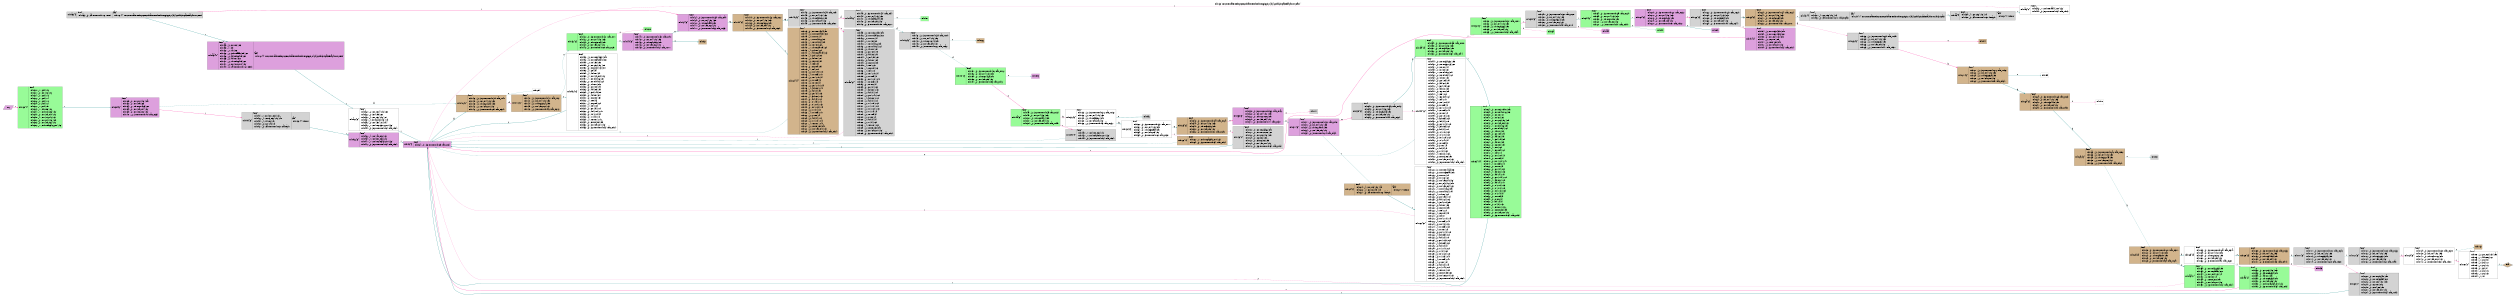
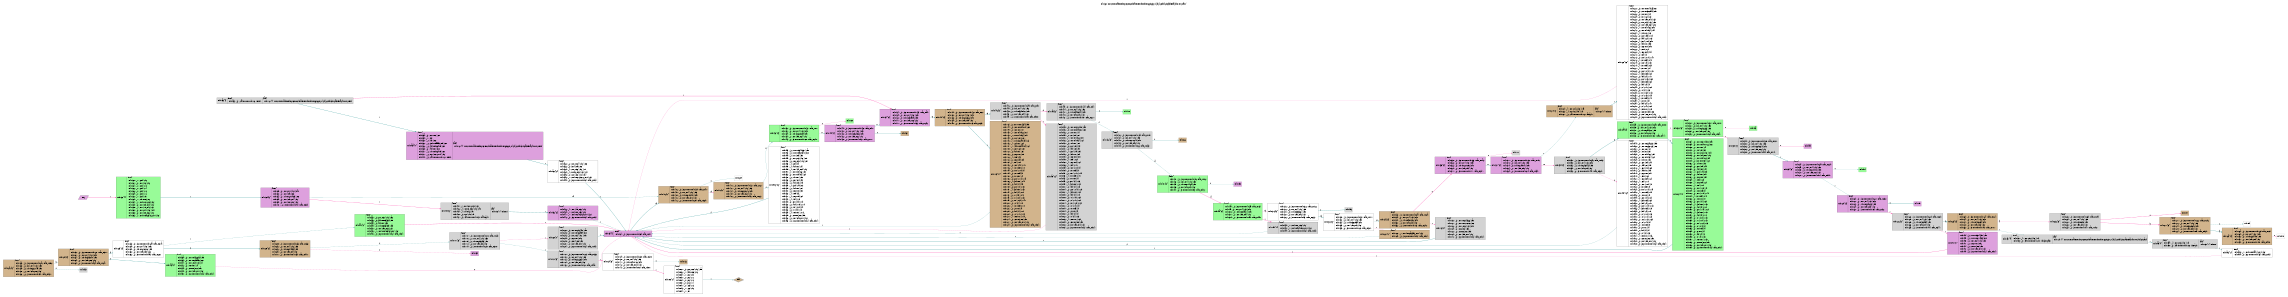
(1606, 19) -> (1808, 170)
(2072, 129) -> none
